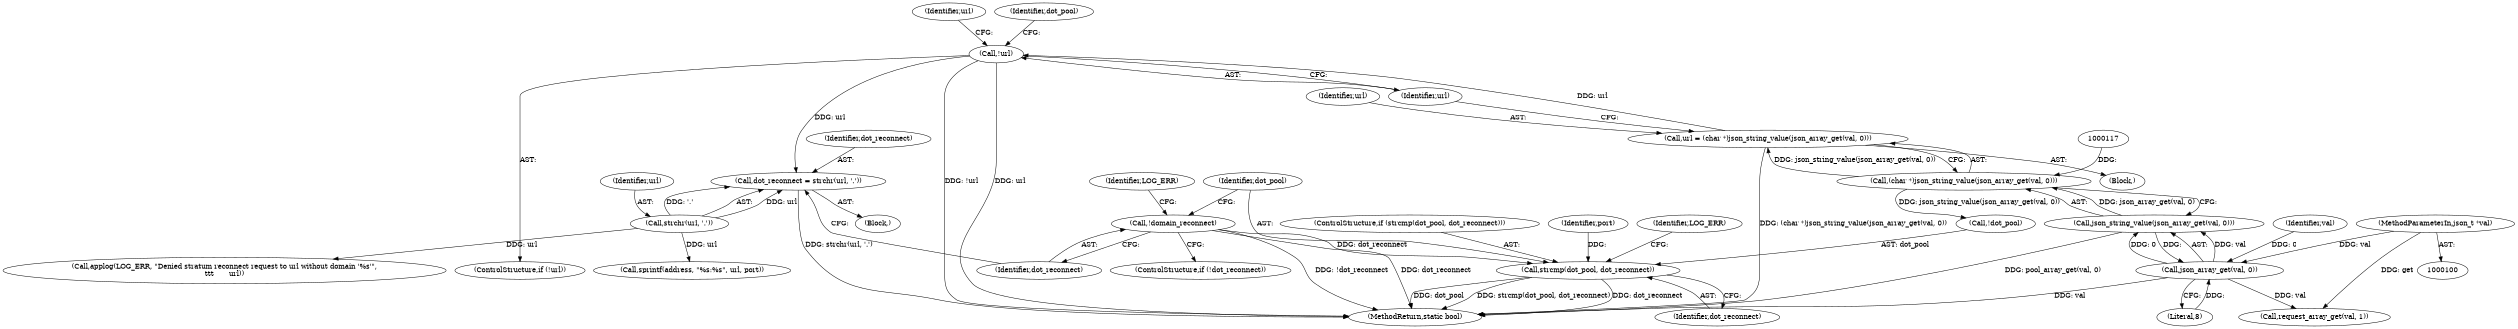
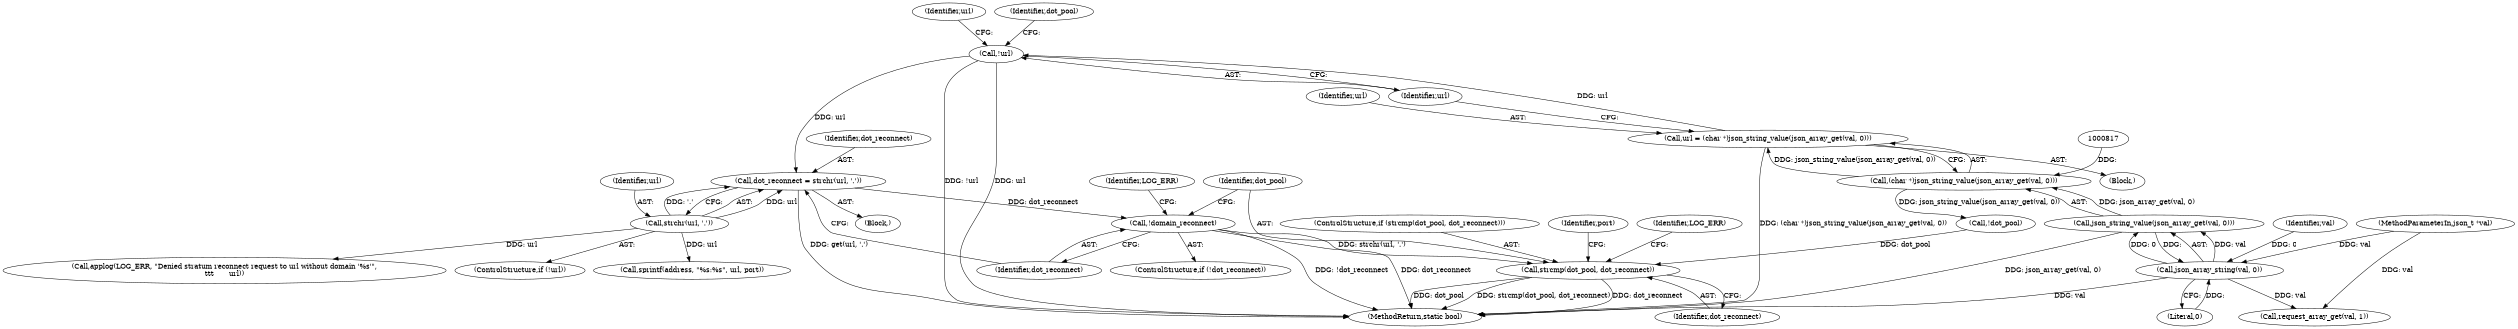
(663, 72) -> (603, 246)
(2103, 139) -> (2103, 139)
(2135, 193) -> none
none -> (712, 196)
none -> (988, 203)
(839, 245) -> (839, 245)
(1197, 245) -> (1197, 245)
(1372, 245) -> (1372, 245)
(1598, 245) -> (1598, 245)
(1905, 245) -> (1905, 245)
(2053, 270) -> (2053, 270)
(2210, 270) -> (2210, 270)
(2397, 270) -> (2397, 270)
(2443, 270) -> none
(2185, 317) -> (2185, 317)
